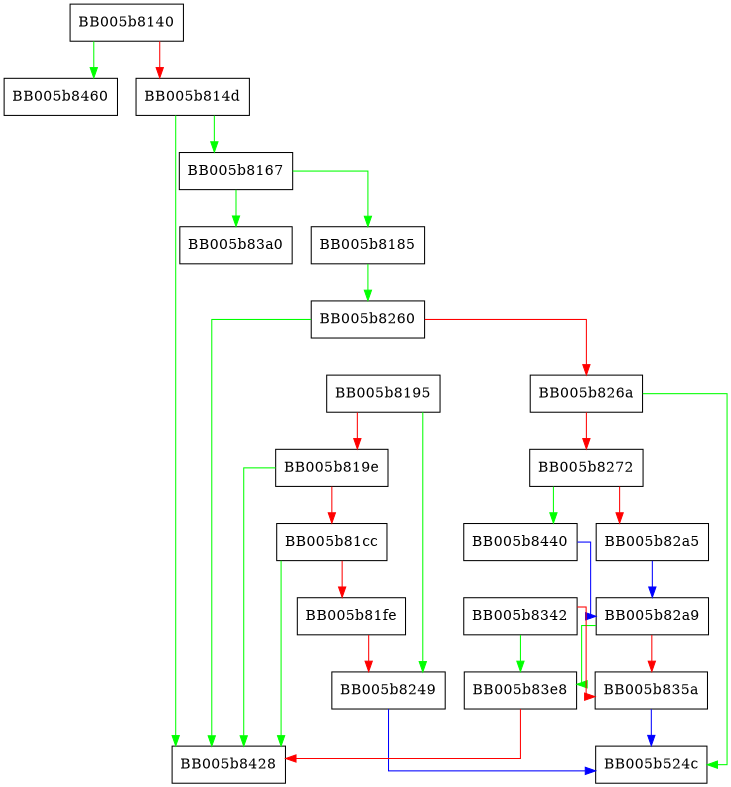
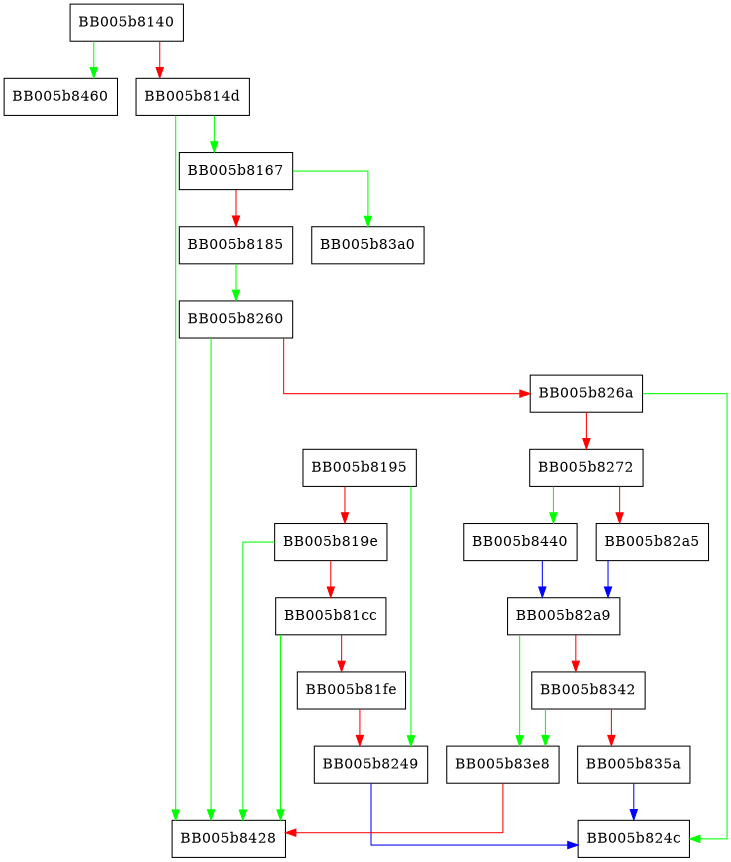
(353, 171) -> (236, 203)
(652, 648) -> (576, 648)
(651, 765) -> (634, 839)
